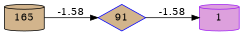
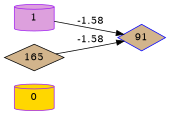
(24, 18) -> (34, 58)
(169, 18) -> (85, 27)
none -> (34, 97)
